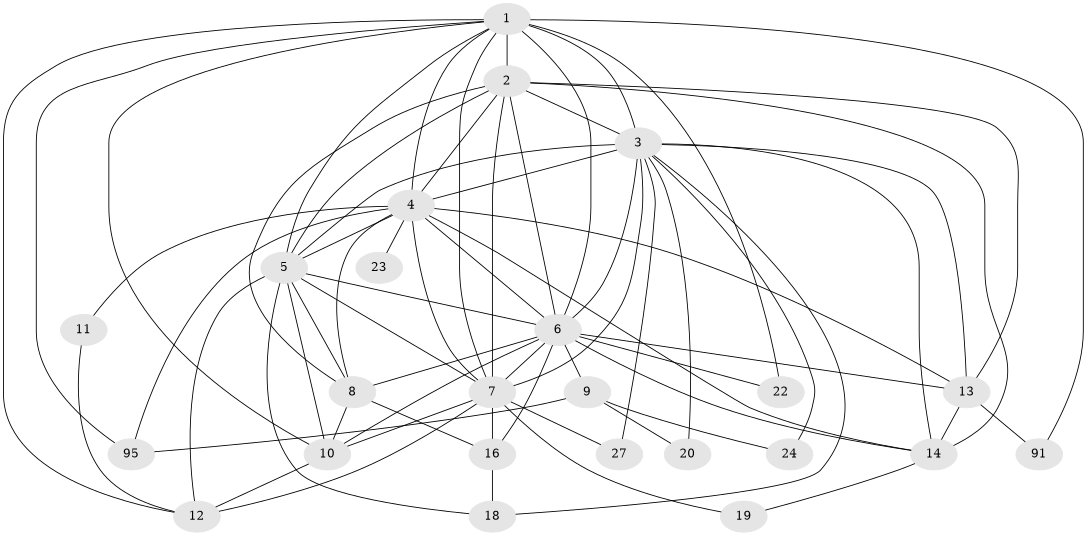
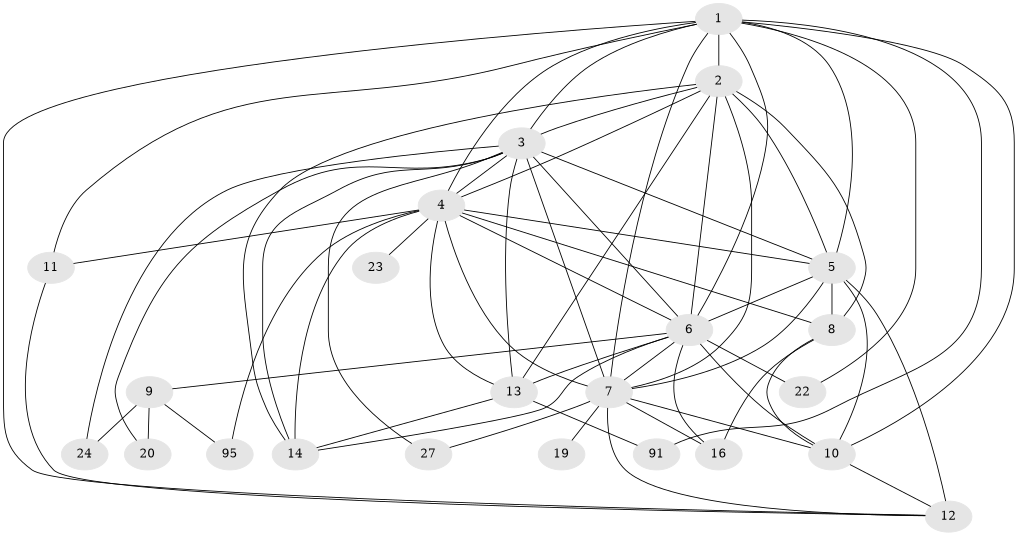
(81, 86) -> (347, 91)
(463, 359) -> none
(841, 489) -> none
(492, 517) -> none
